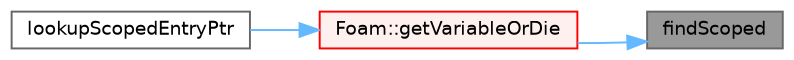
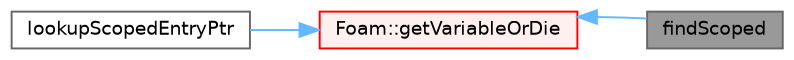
(602, 43) -> (622, 18)
